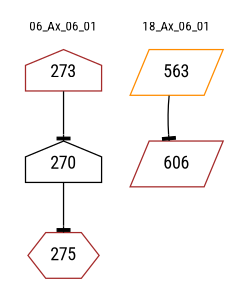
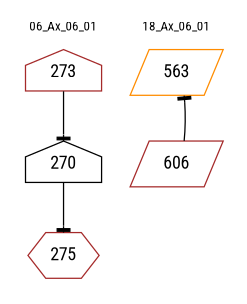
(168, 115) -> (185, 122)
